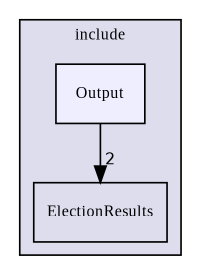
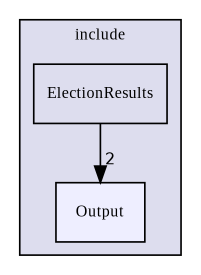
(100, 145) -> (100, 145)
